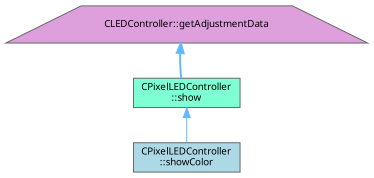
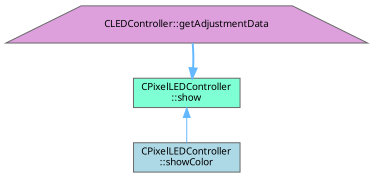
(180, 66) -> (193, 56)
